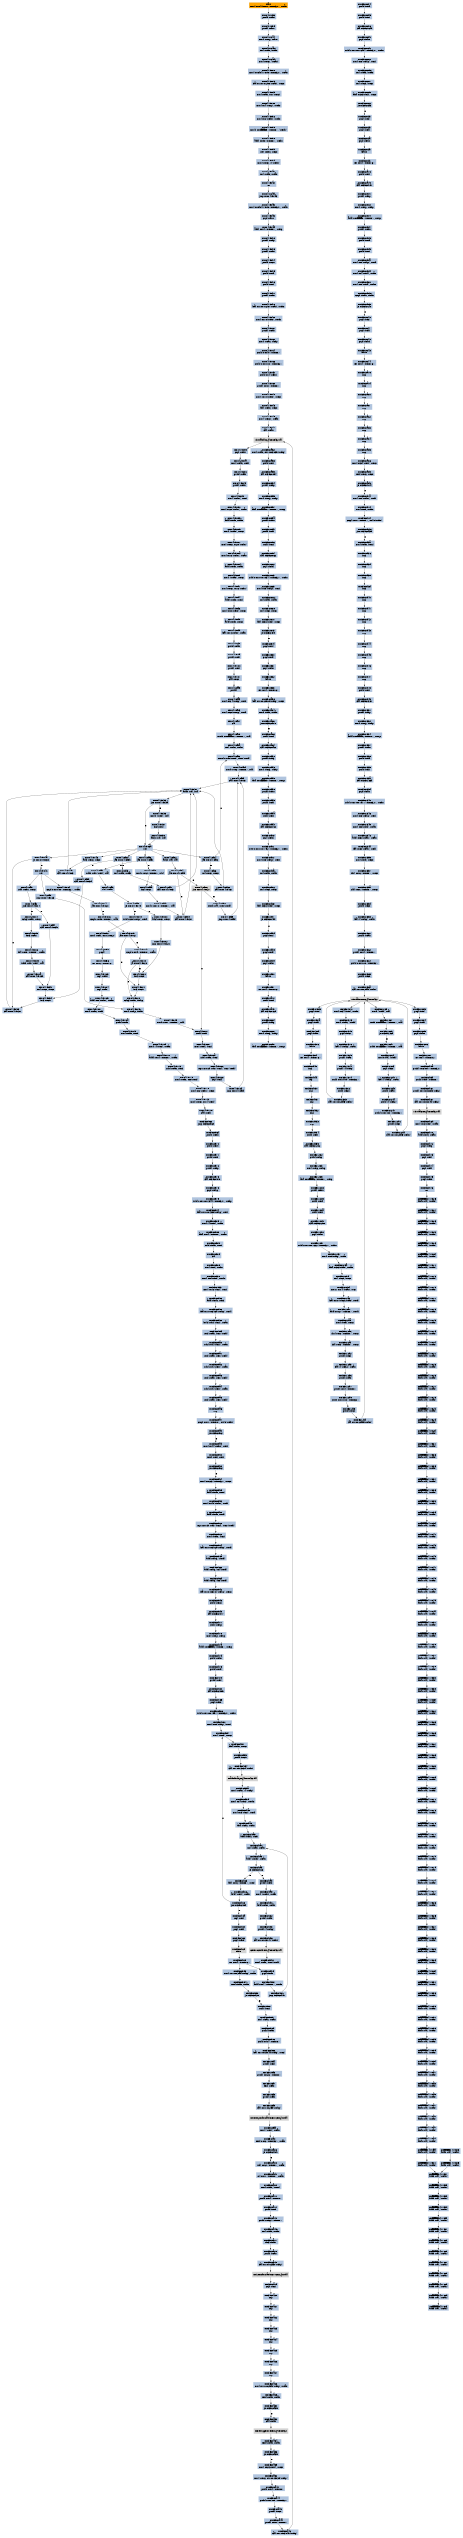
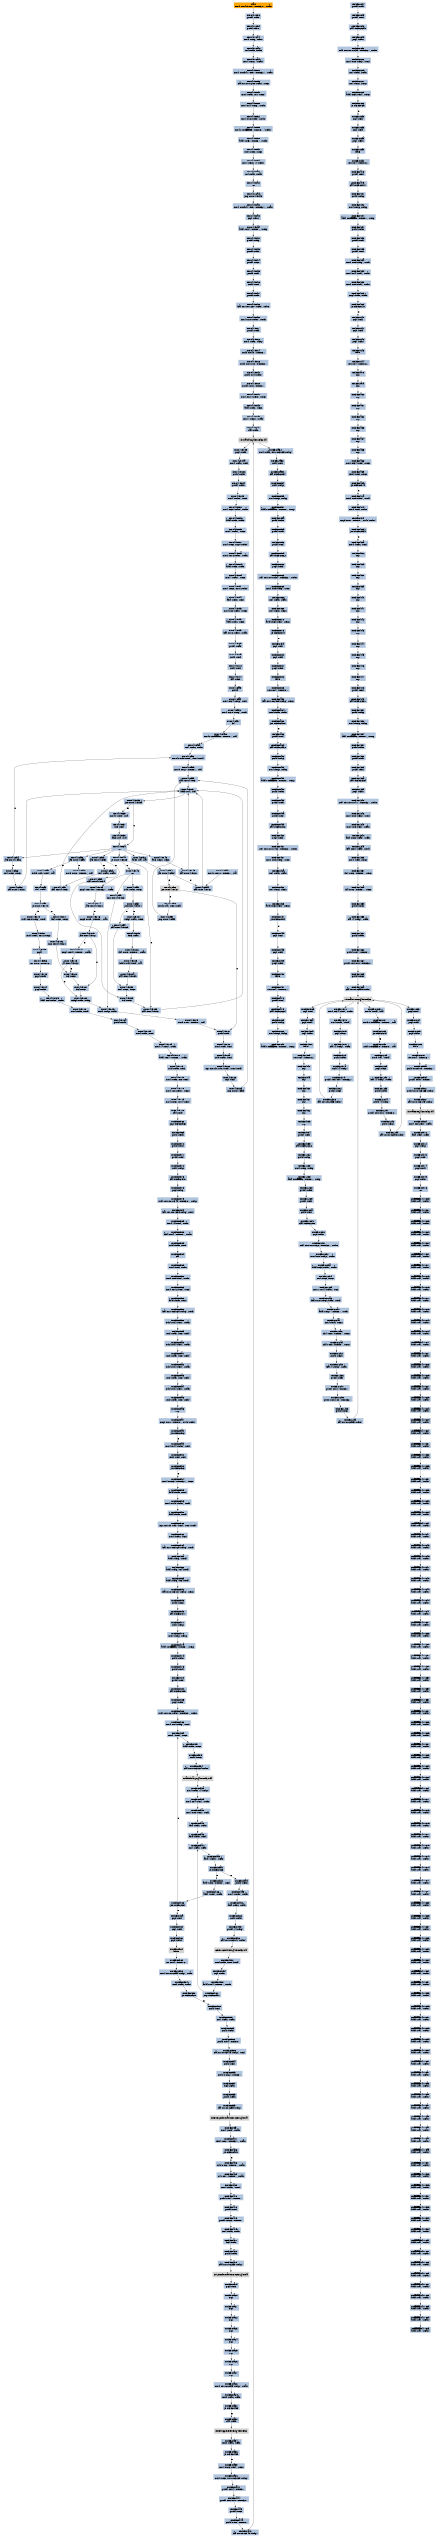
(146, 888) -> none
(253, 1967) -> (223, 1966)
(432, 2169) -> (420, 2169)
